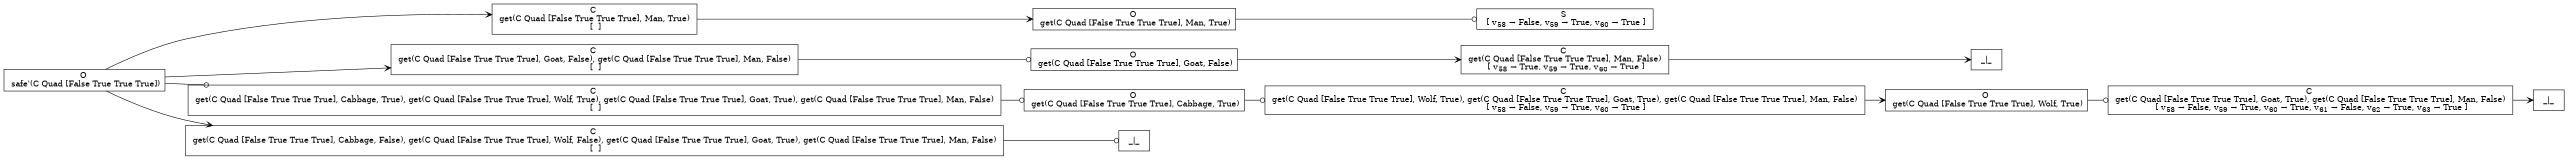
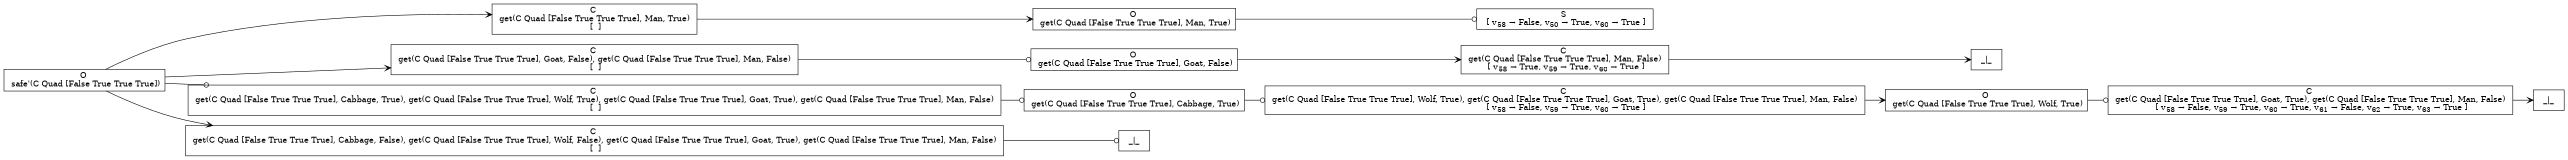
(1554, 23) -> (1554, 23)
